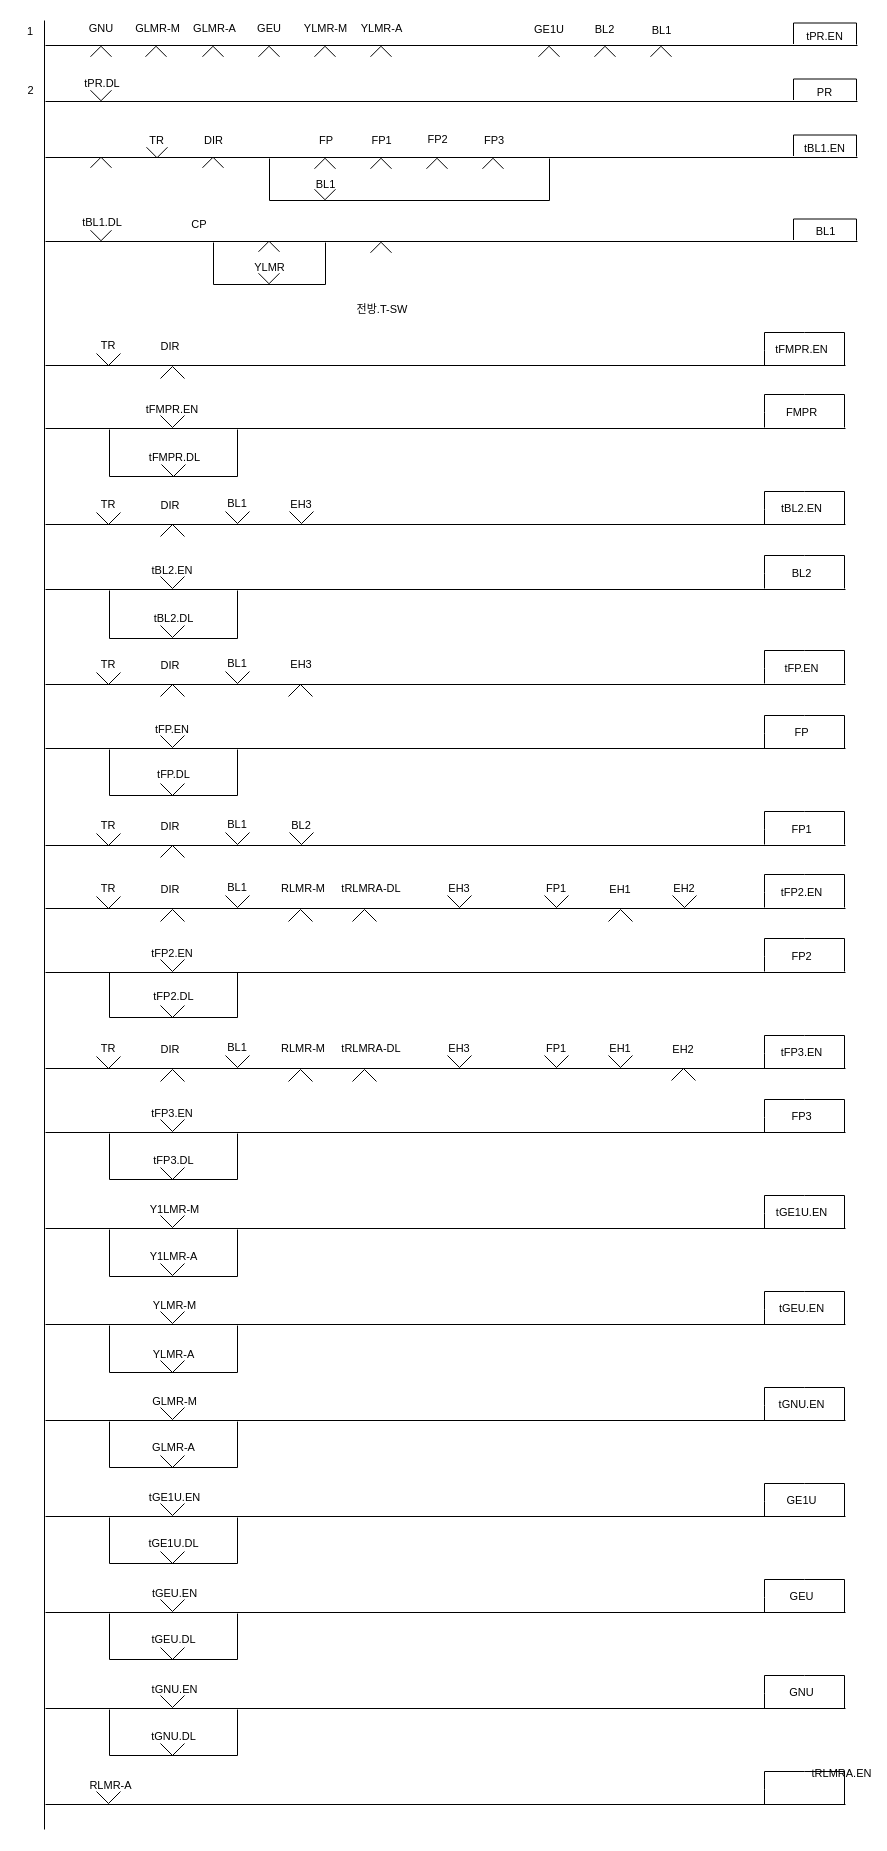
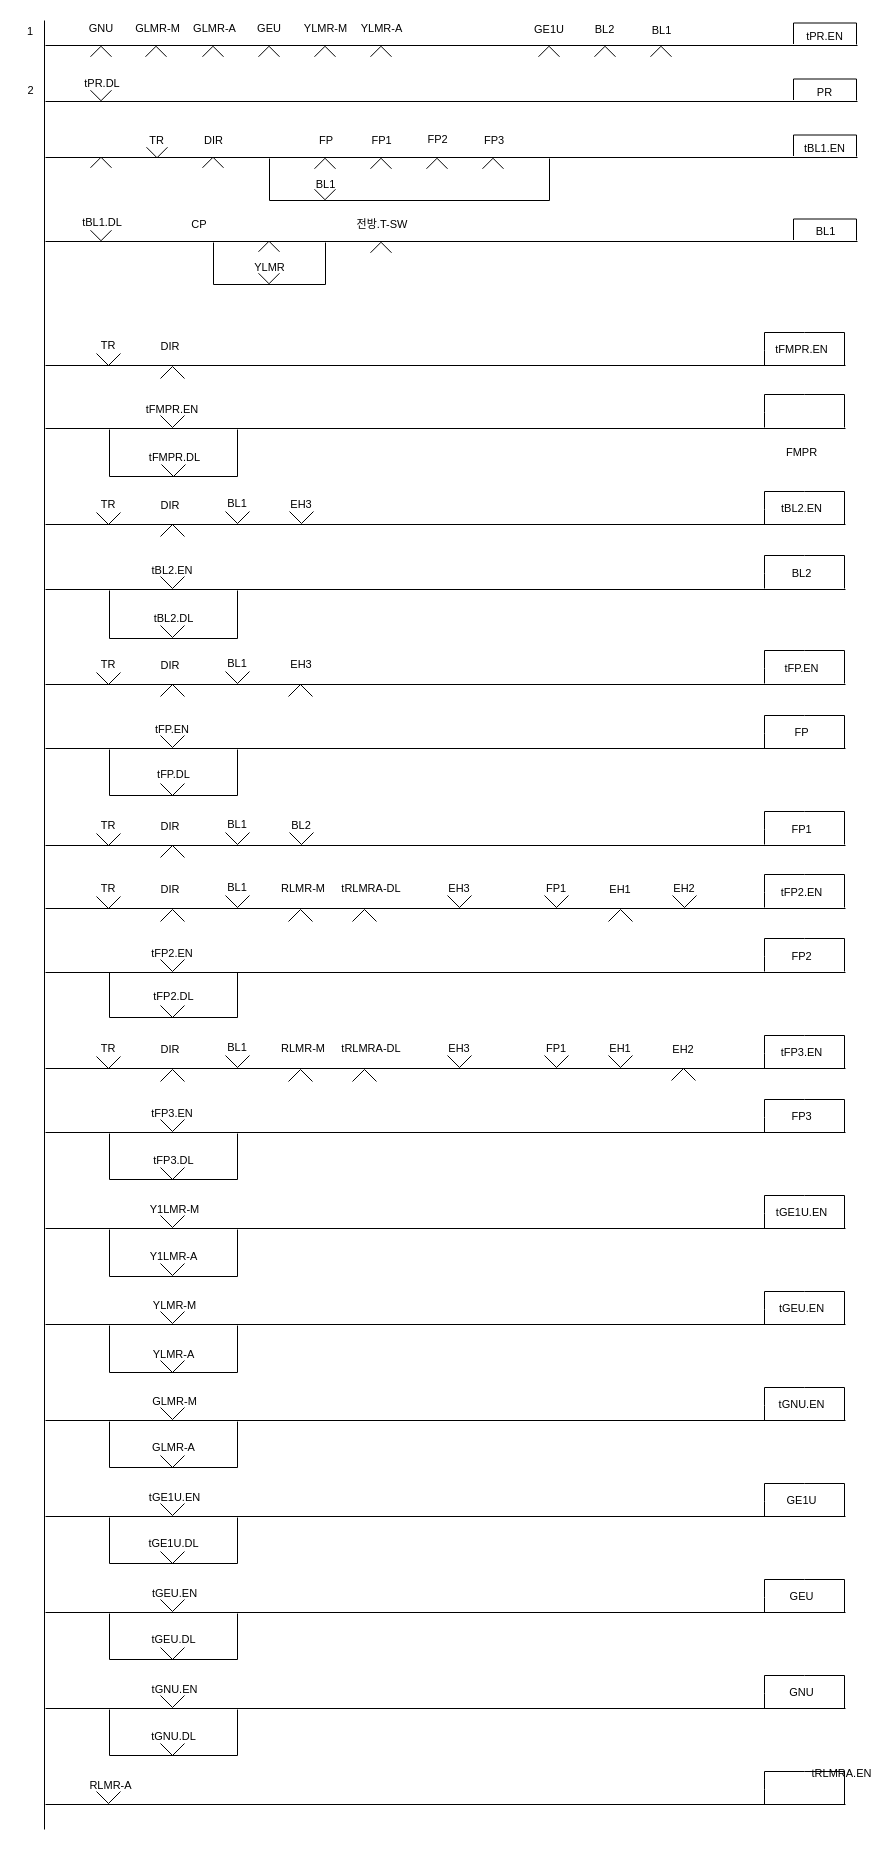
(383, 309) -> (383, 224)
(802, 413) -> (802, 453)
